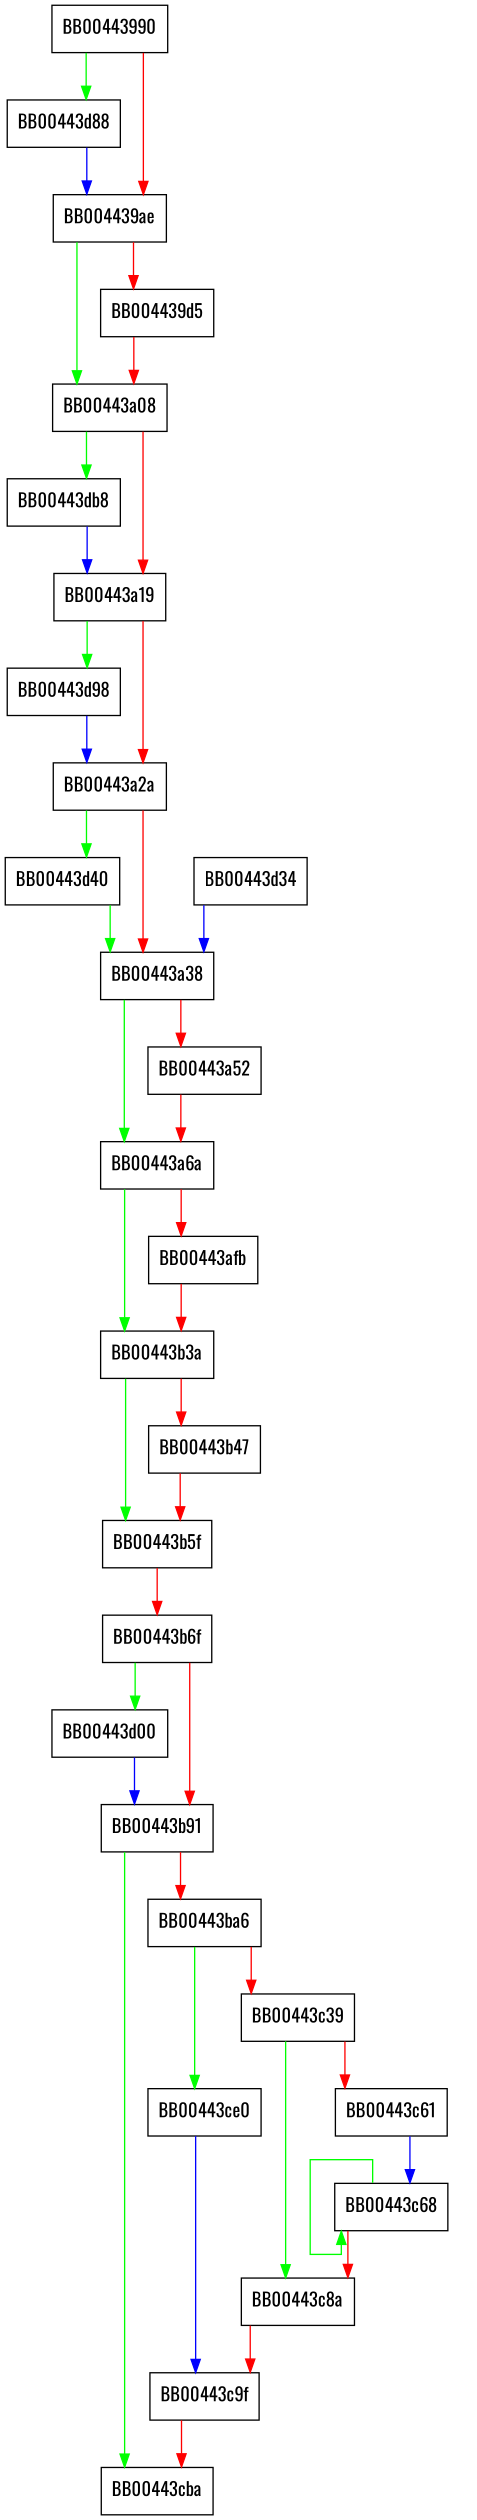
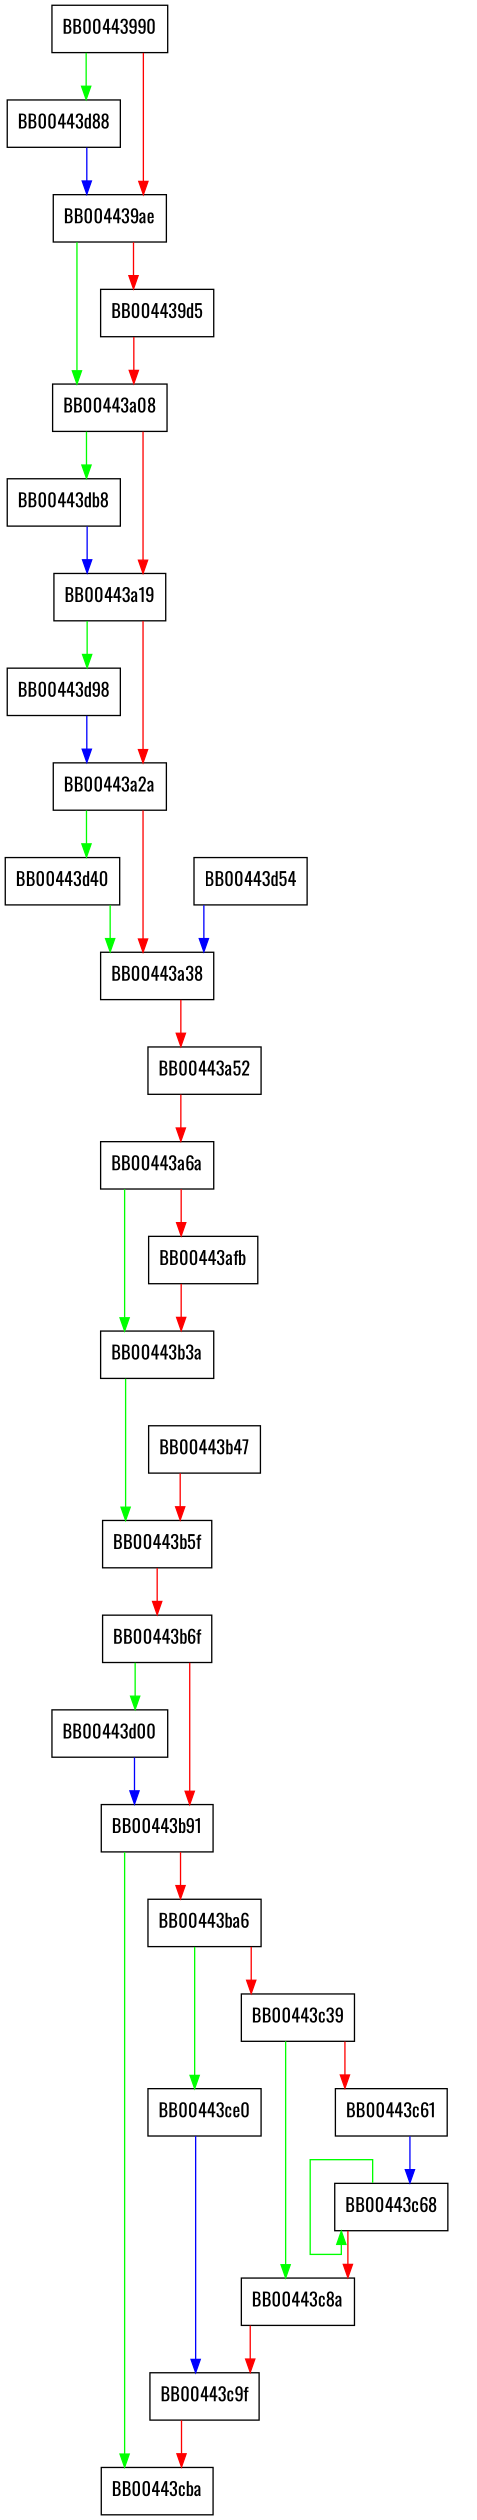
(251, 881) -> (251, 881)
(124, 1064) -> none
(181, 1395) -> none
